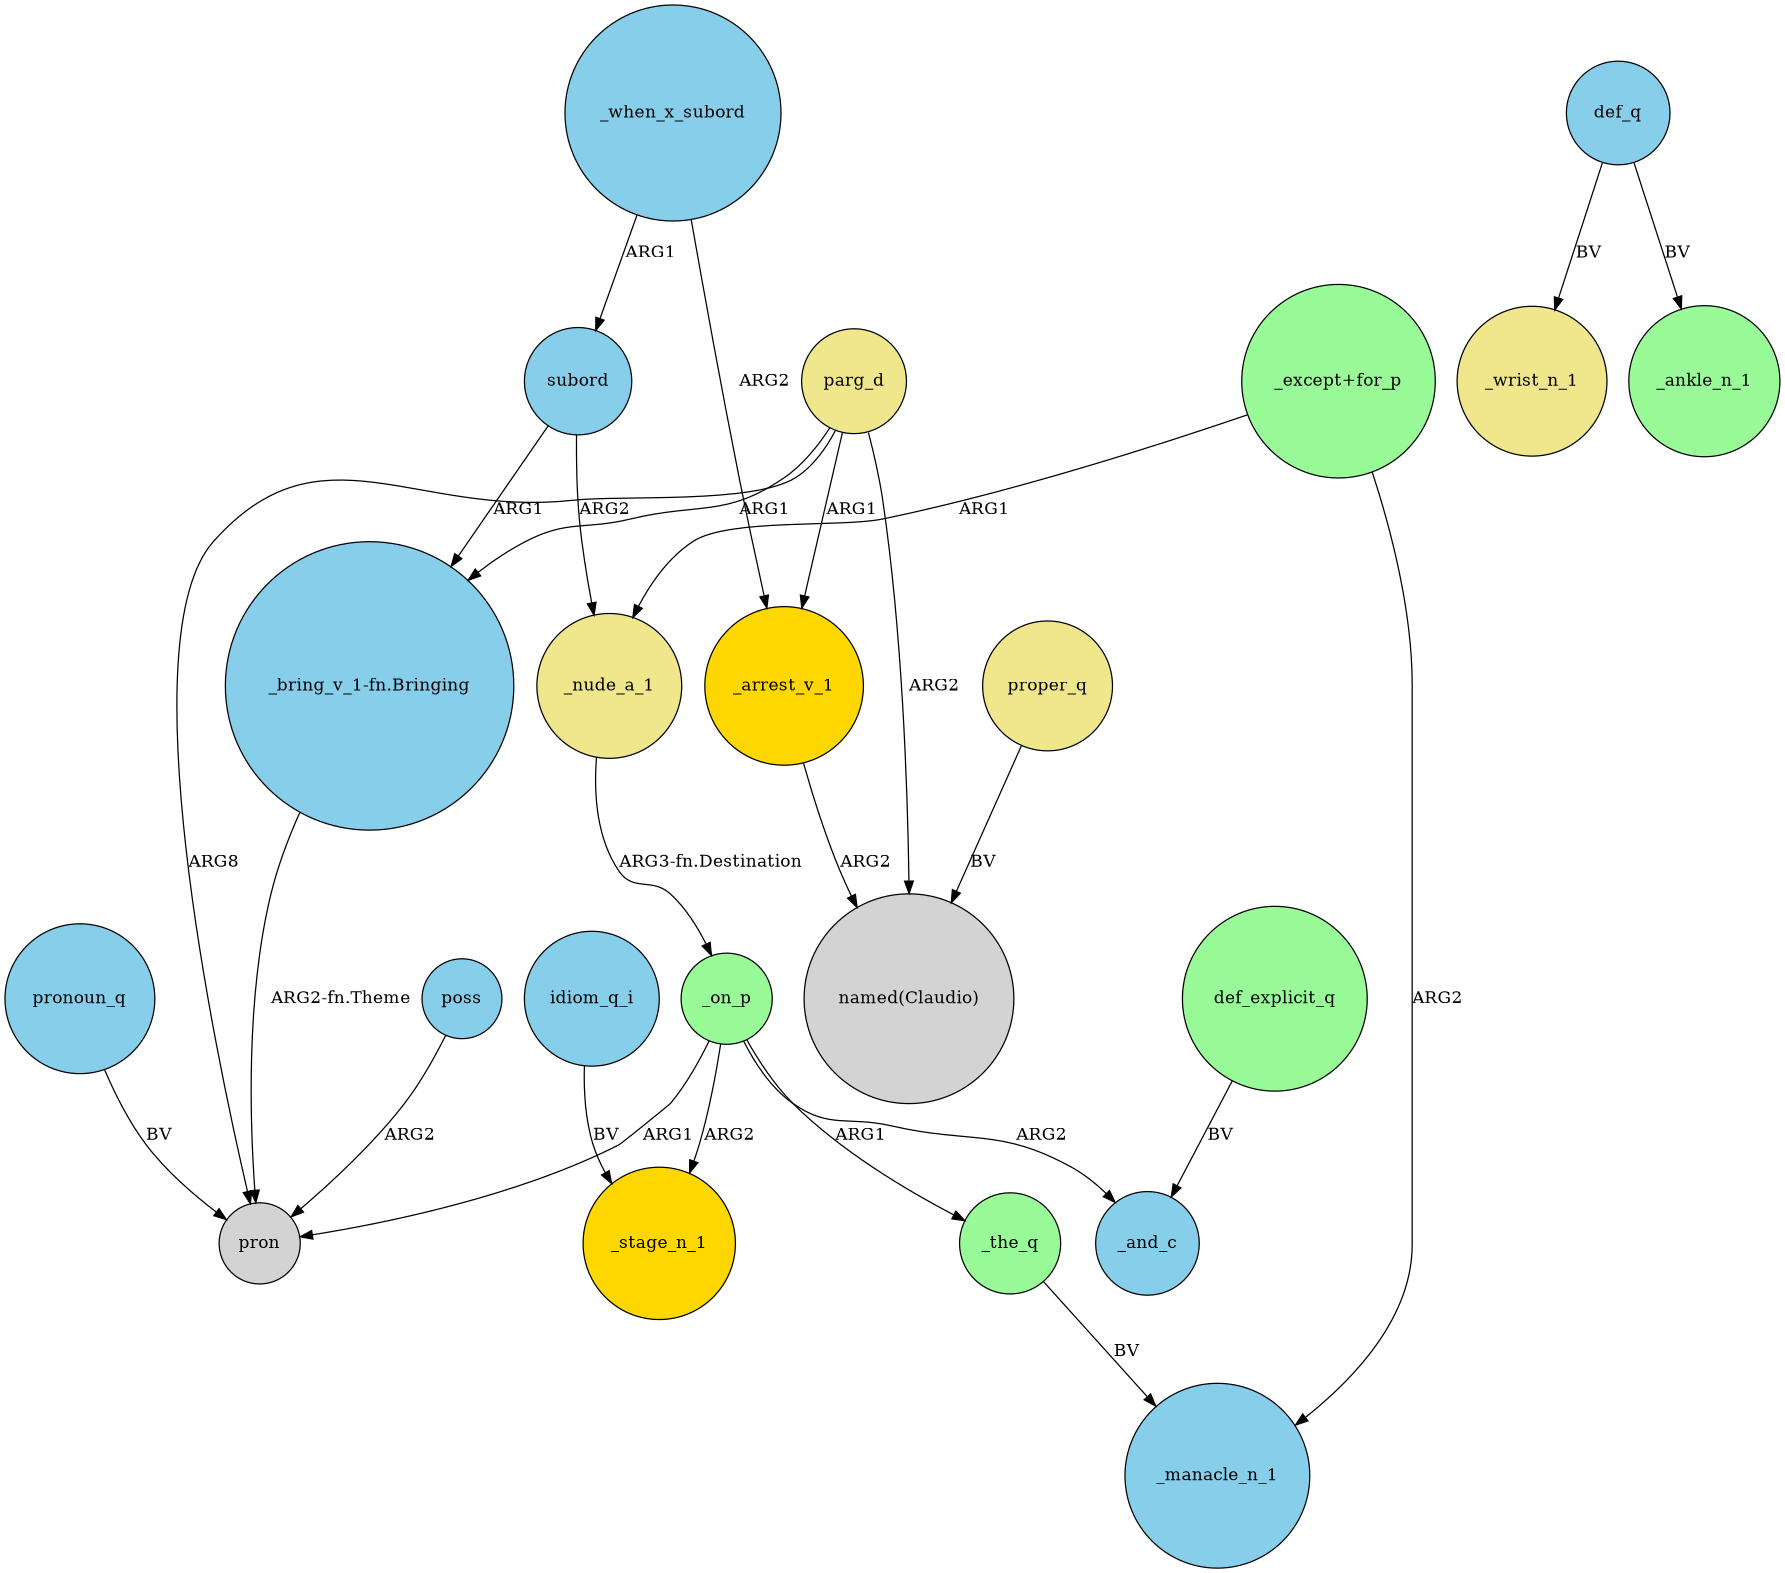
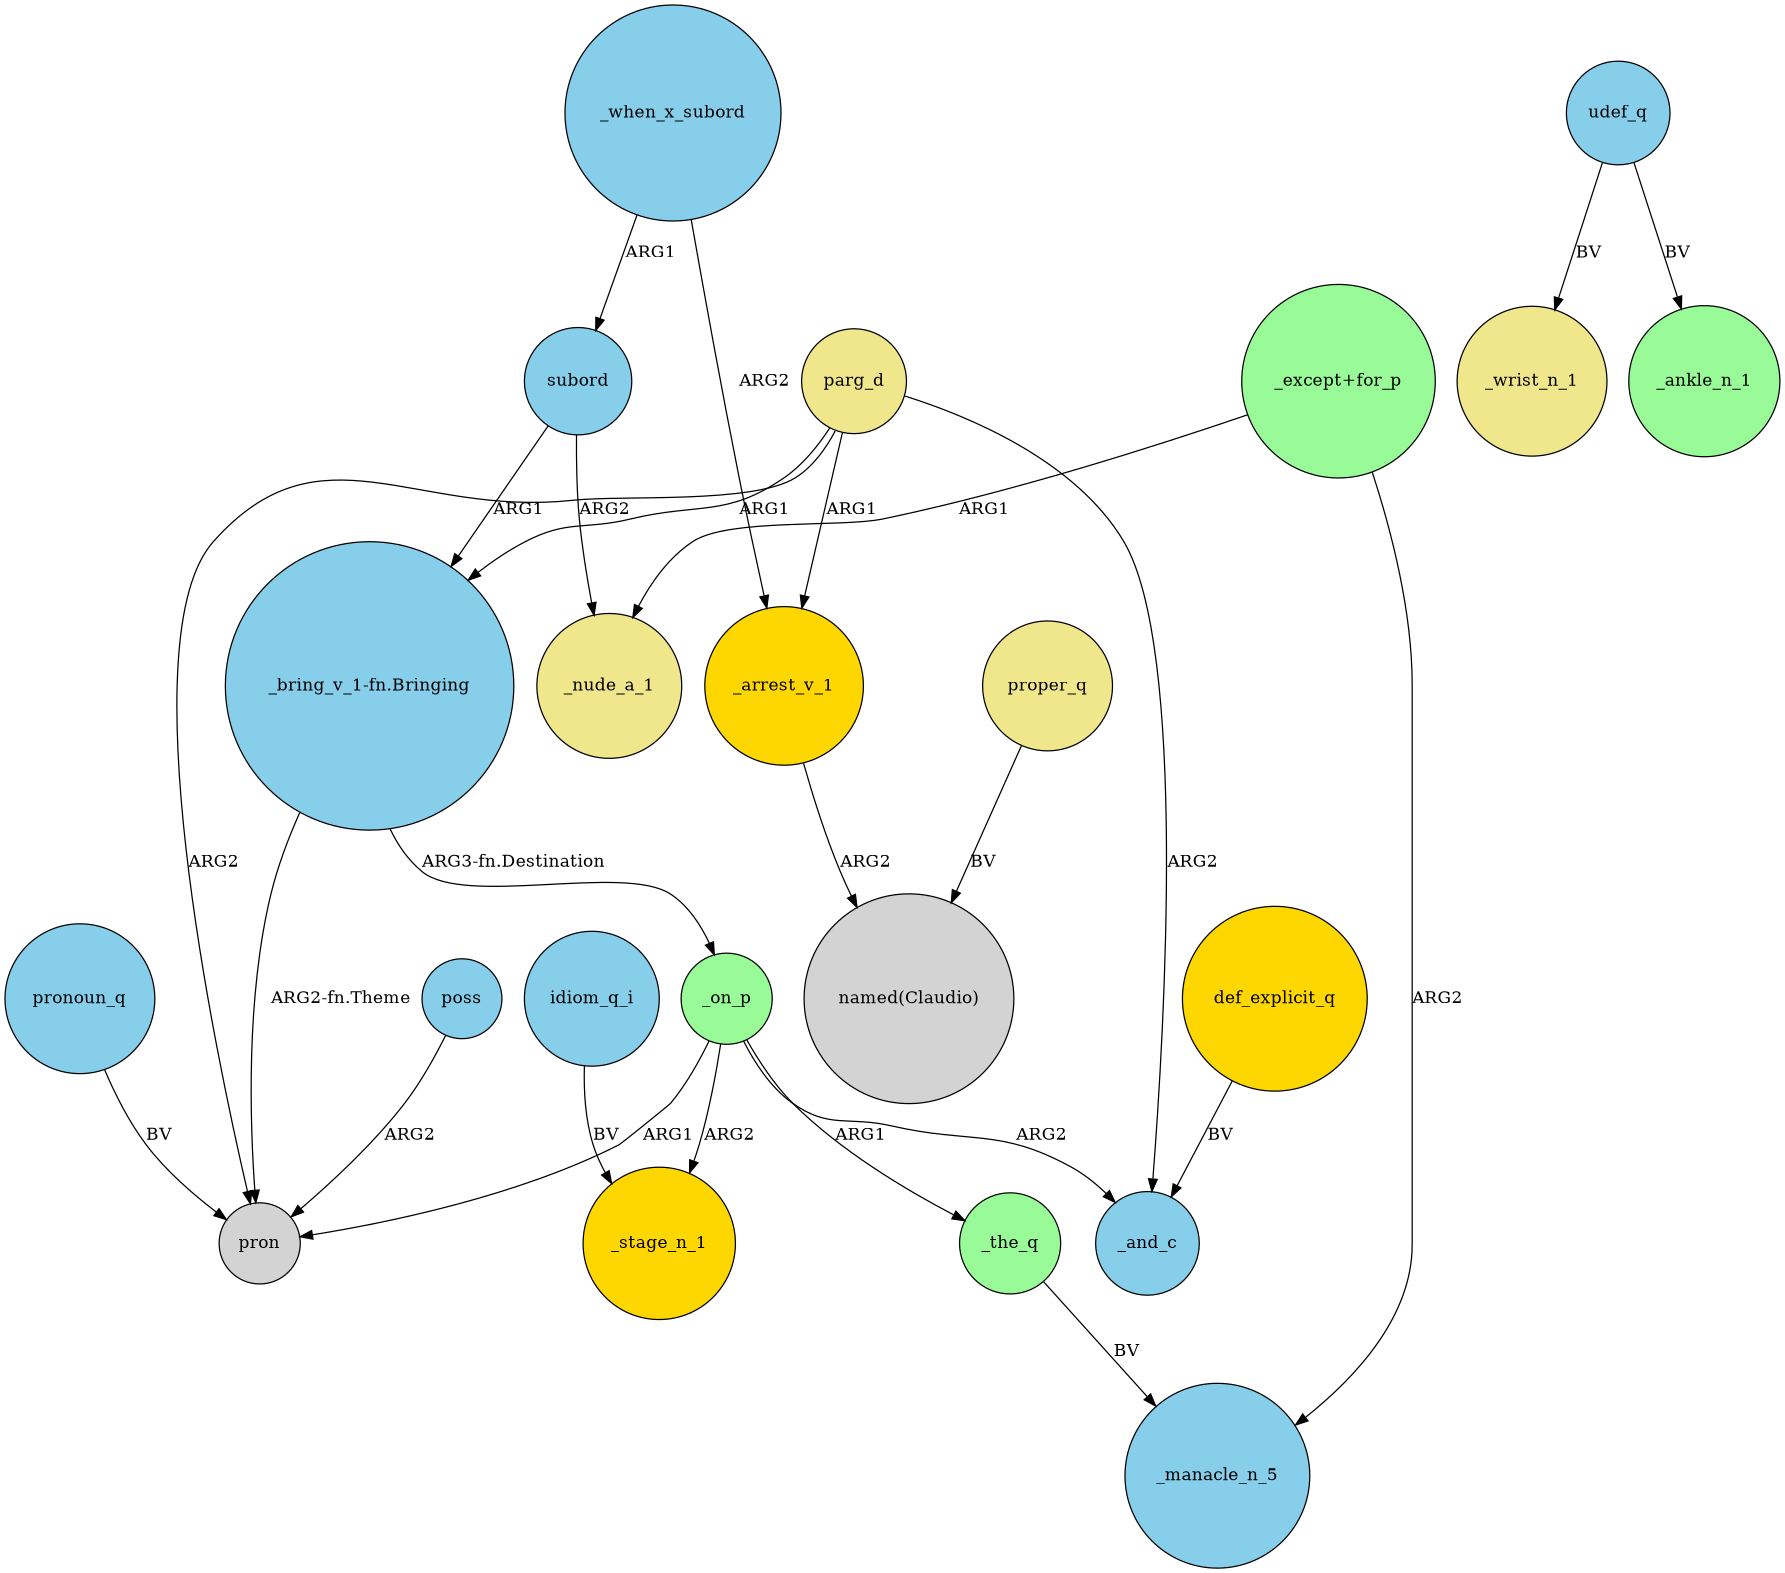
(1618, 113) -> (1618, 113)
(899, 656) -> (1162, 724)
(214, 862) -> (214, 862)
(619, 872) -> (551, 884)
(1275, 999) -> (1275, 999)
(1217, 1476) -> (1217, 1476)
